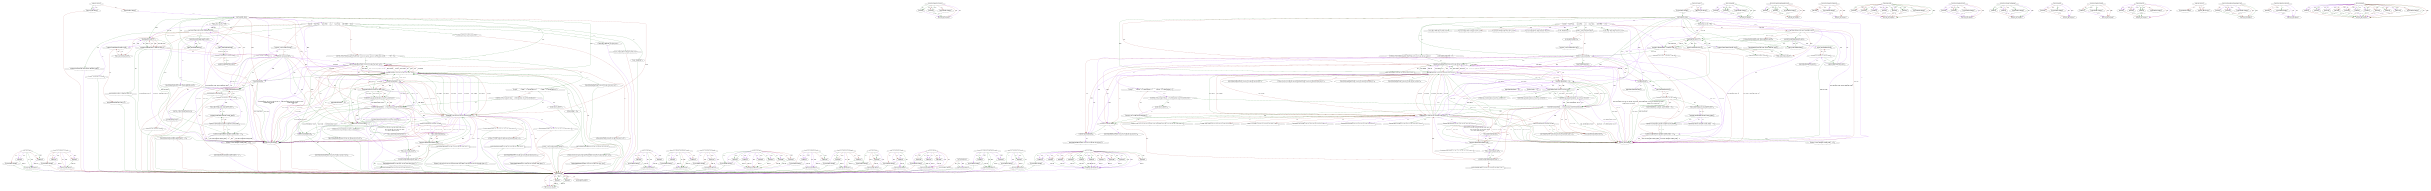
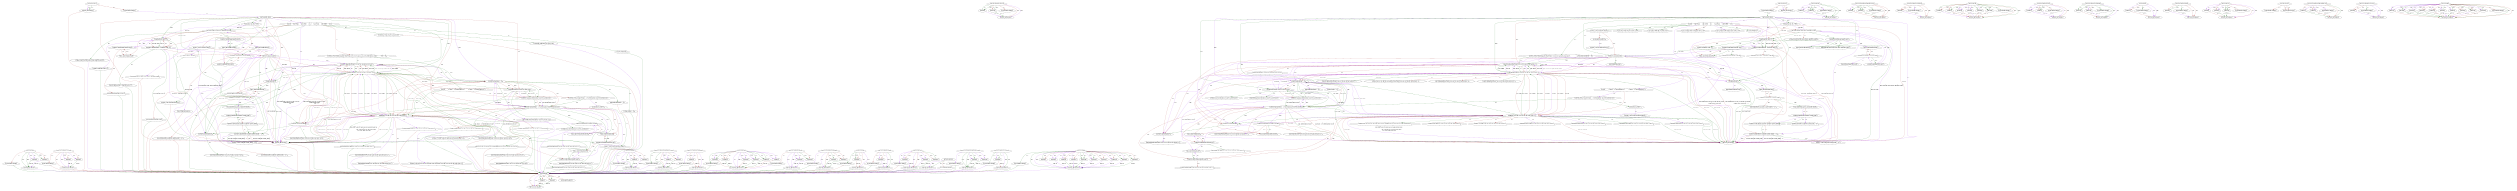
(1504, 31) -> none
(625, 52) -> none
